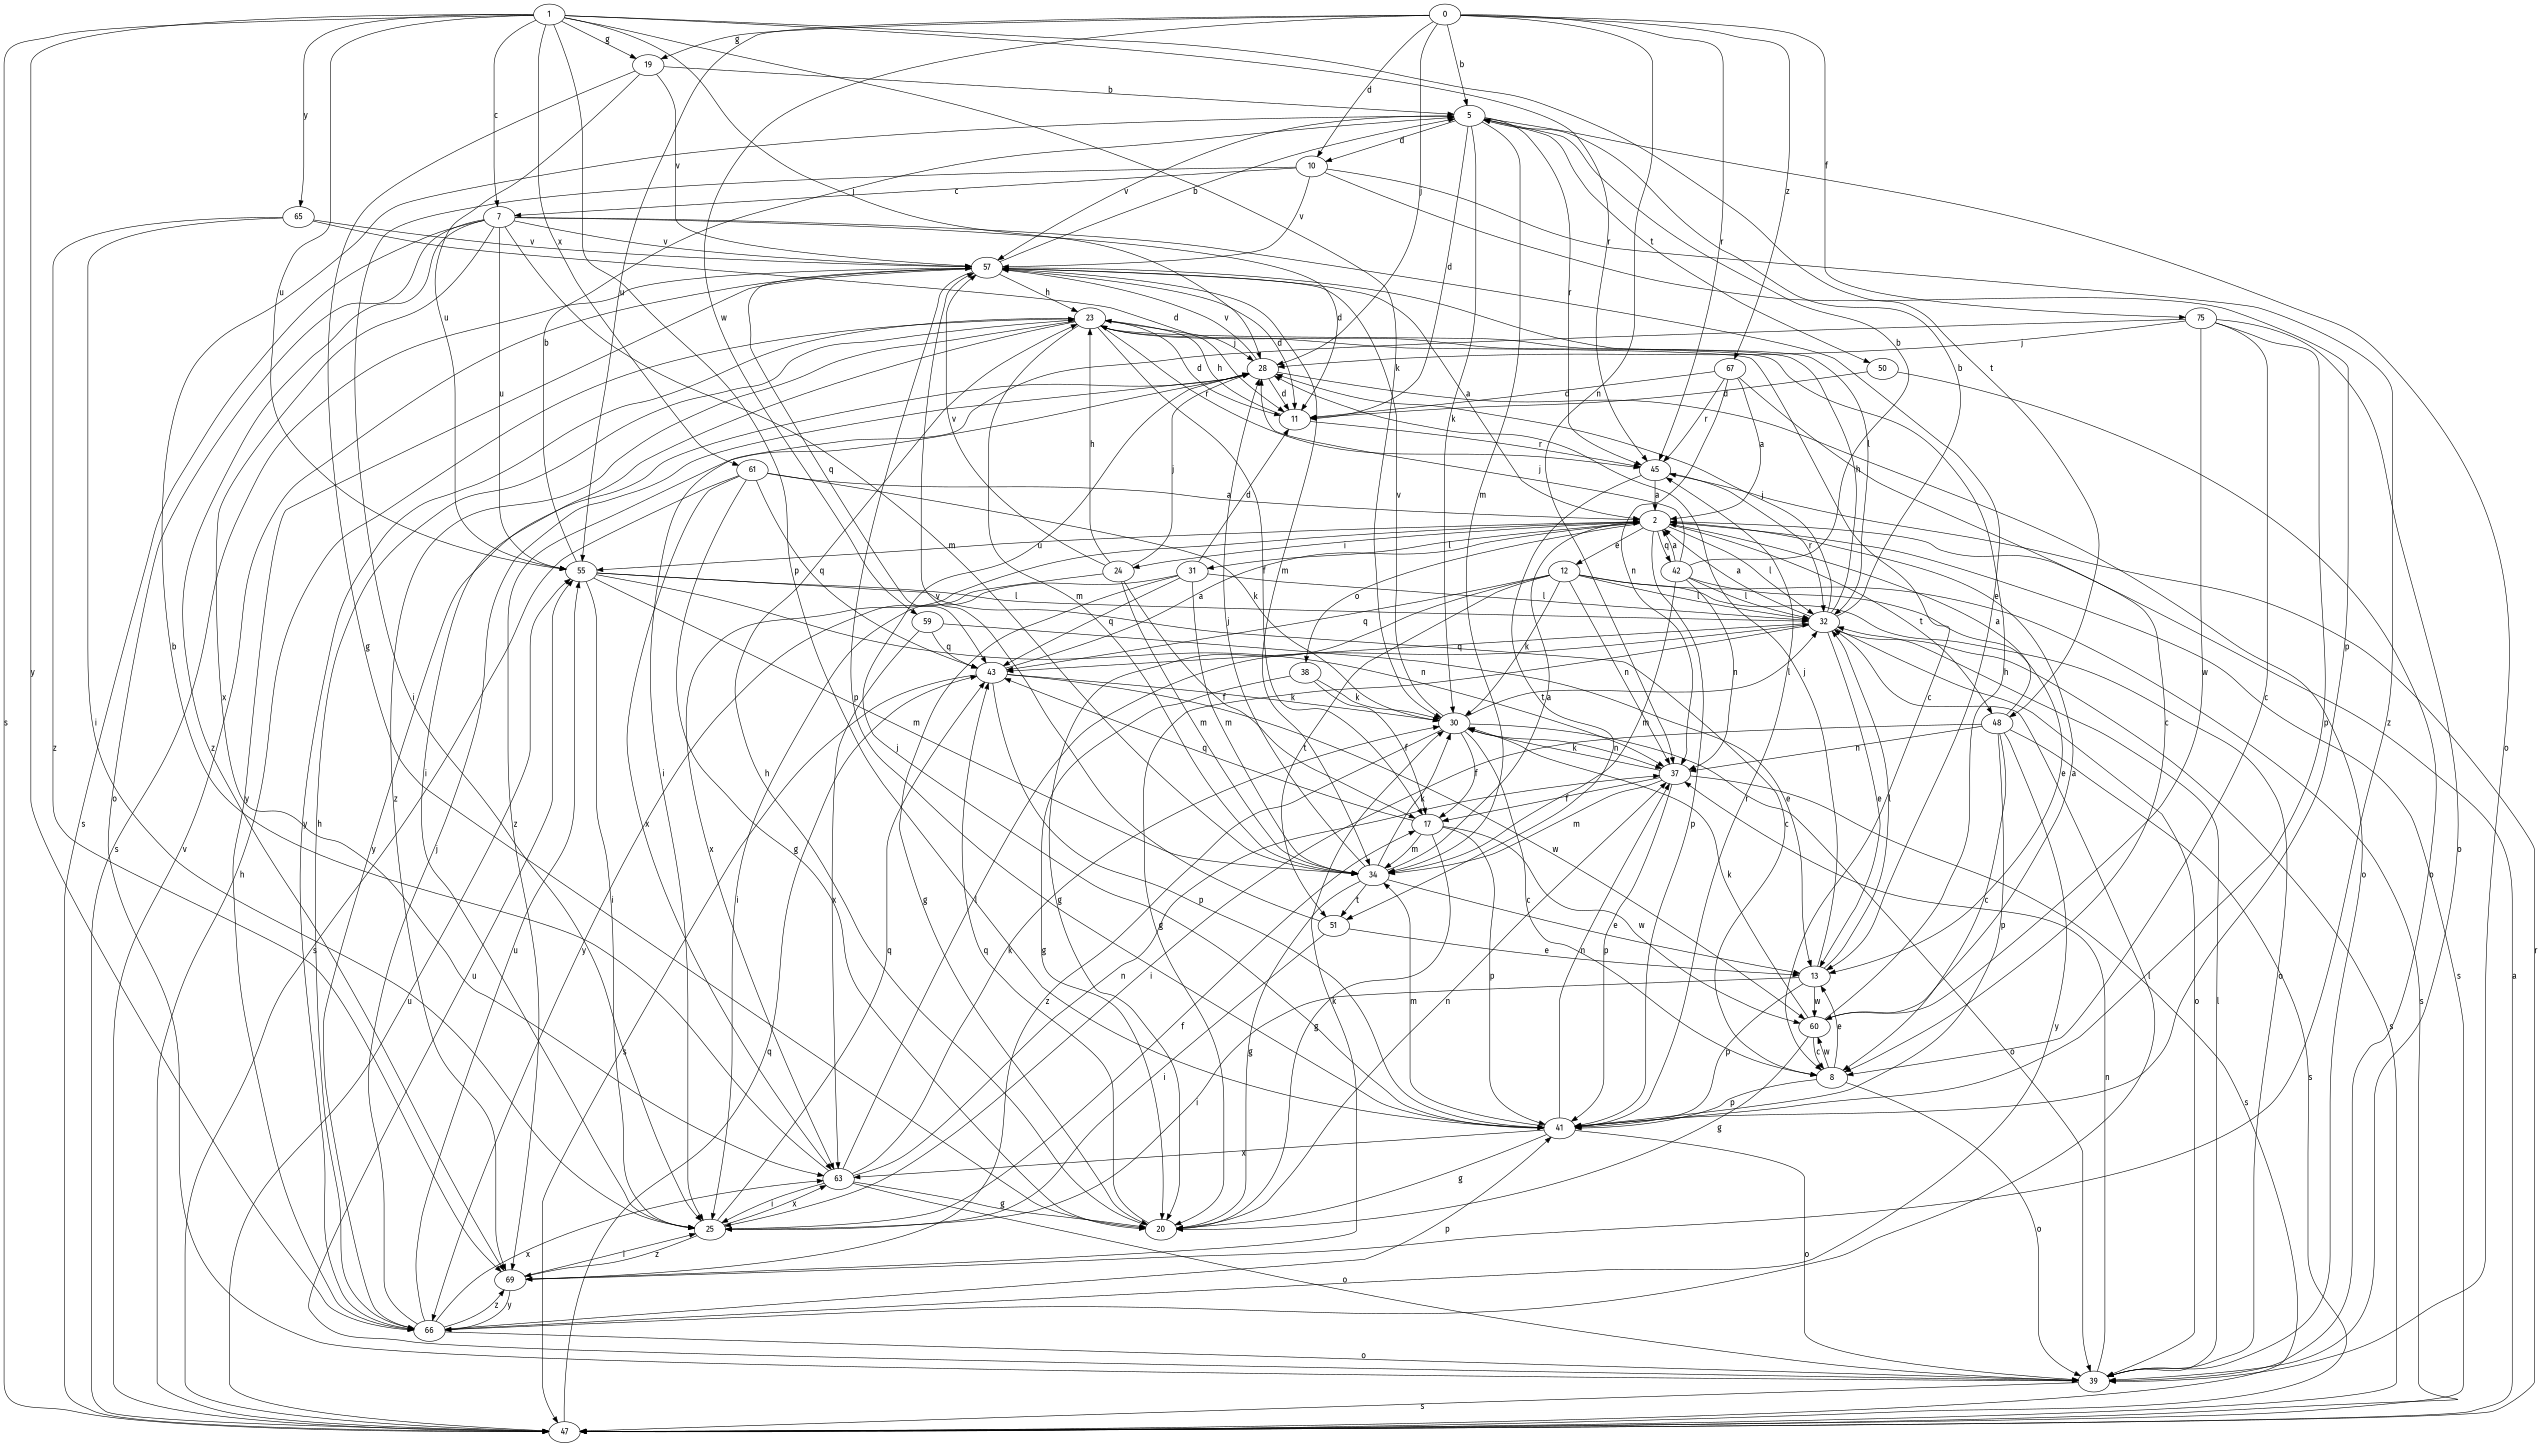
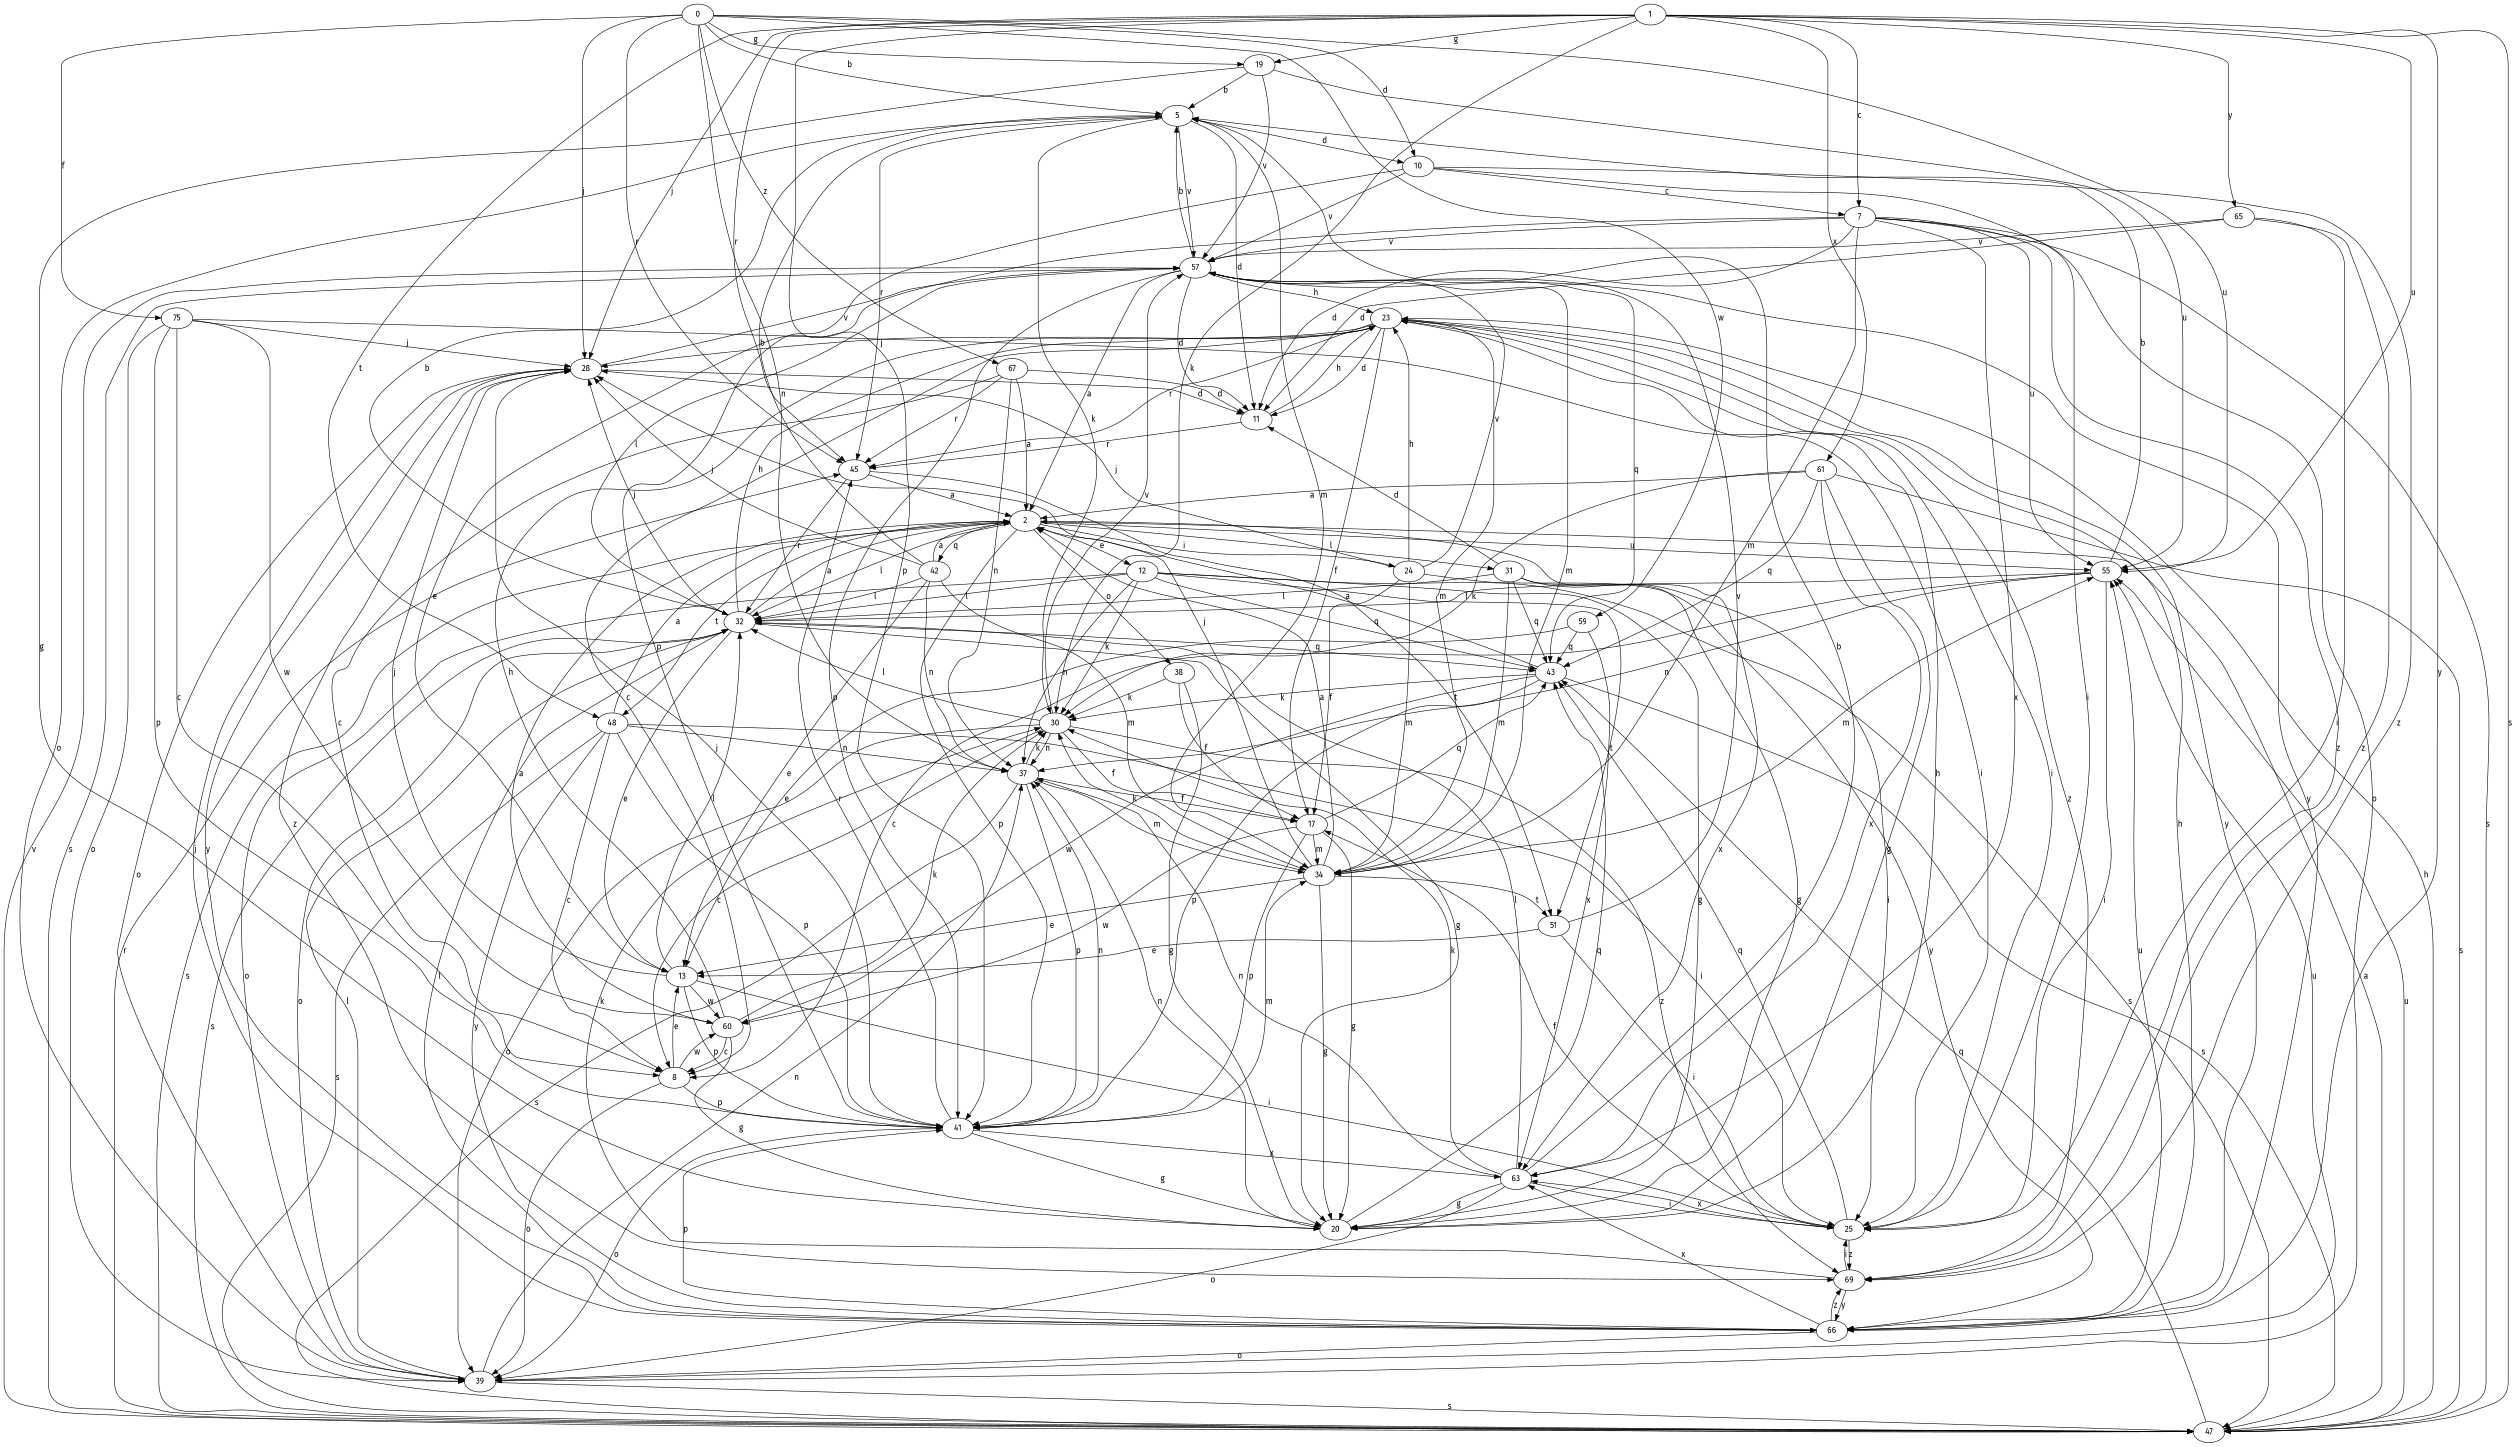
(1883, 369) -> none
(964, 757) -> (1736, 790)
